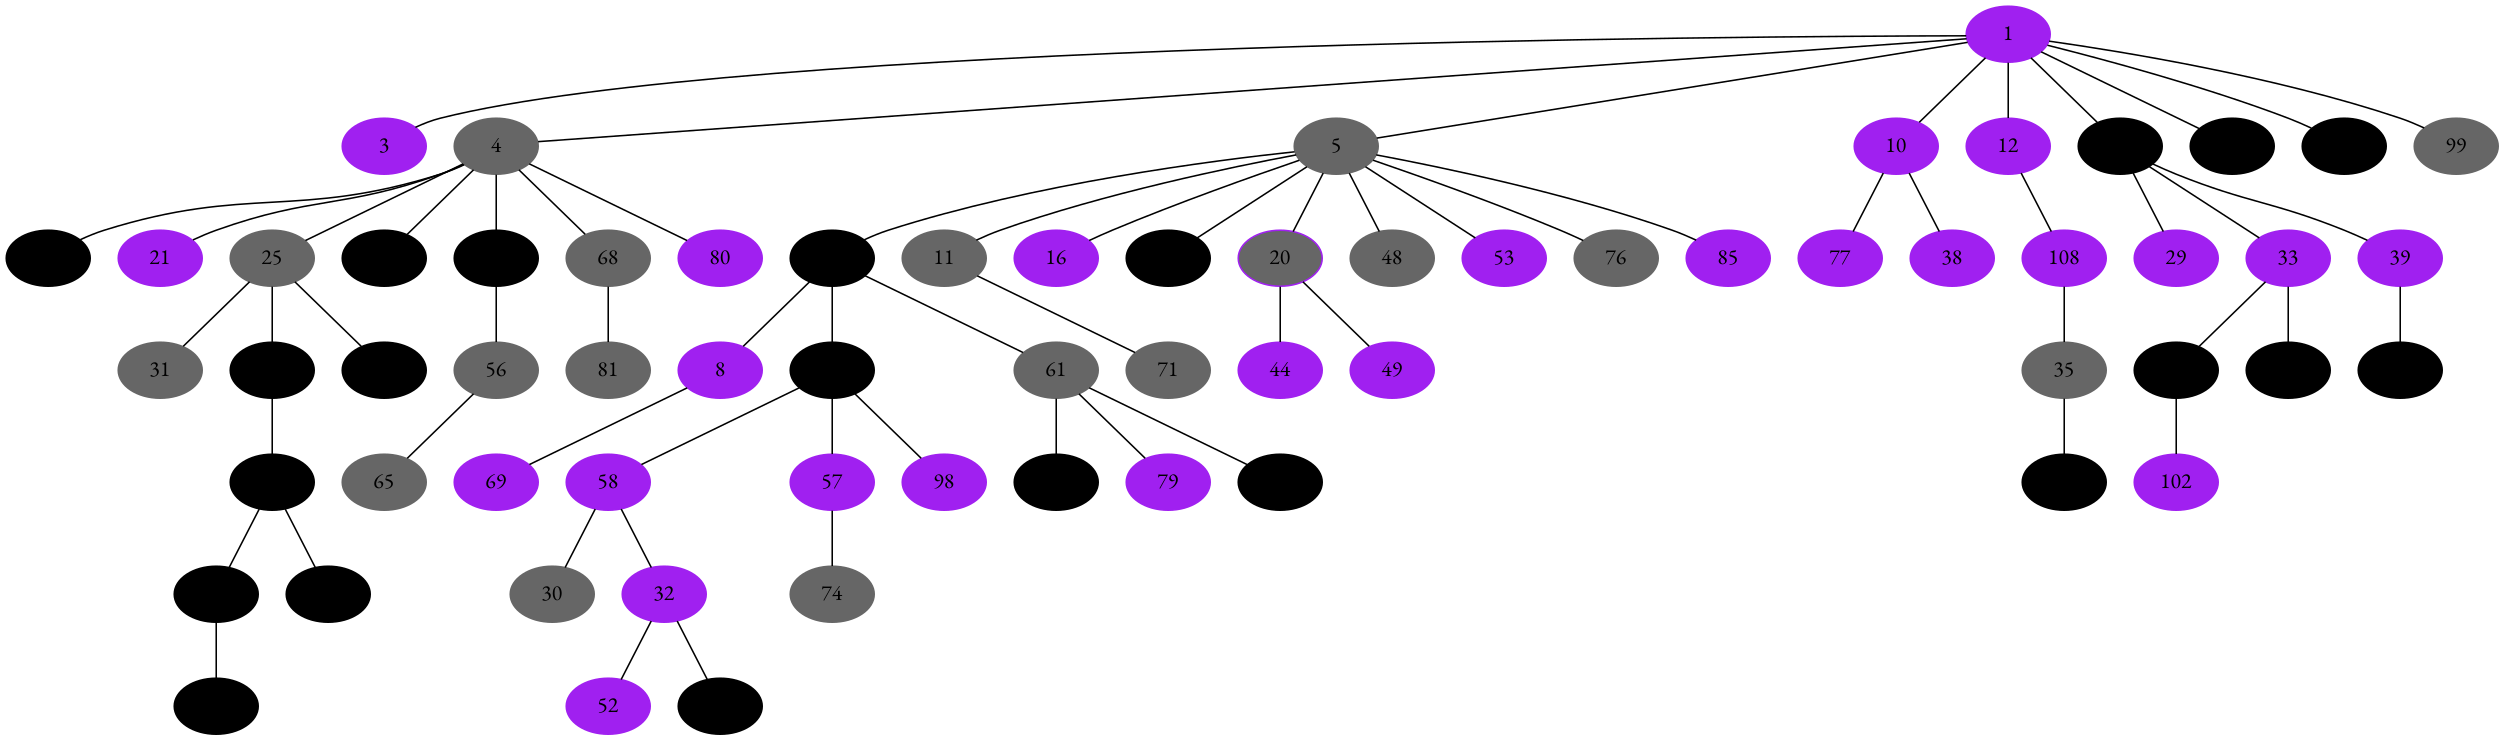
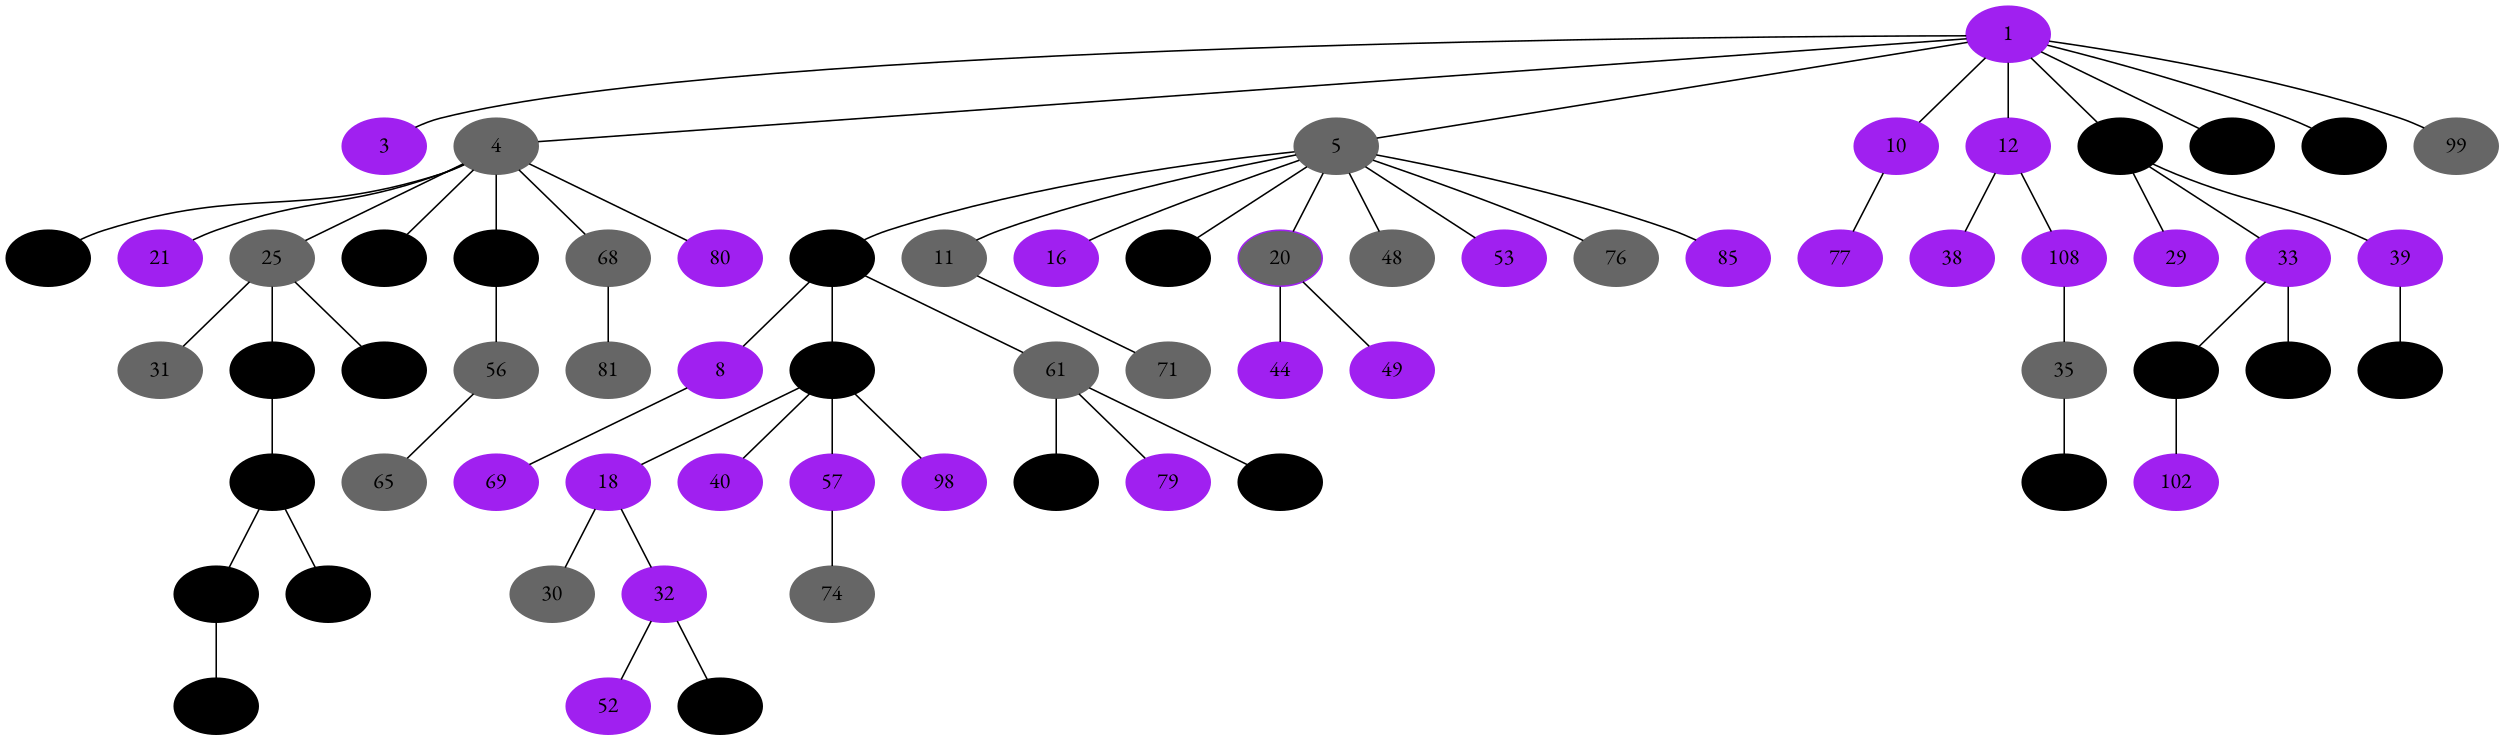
(1924, 202) -> (1980, 202)
(608, 482) -> (608, 482)
none -> (720, 482)
